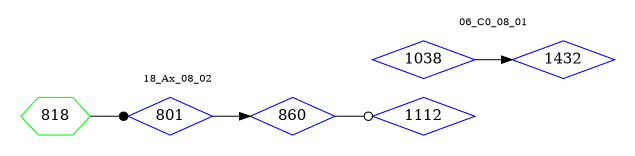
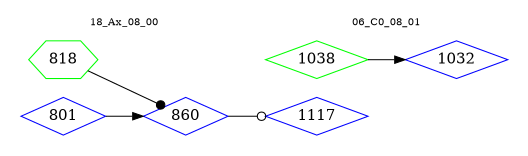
(424, 60) -> (317, 60)
(563, 60) -> (457, 60)
(178, 79) -> (125, 23)
(105, 116) -> (122, 87)
(424, 116) -> (317, 116)
